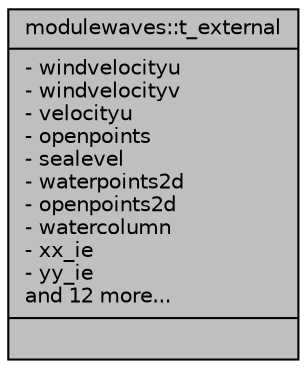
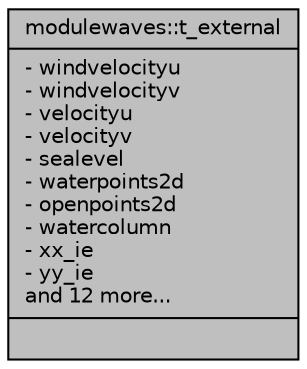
(88, 137) -> (79, 137)
